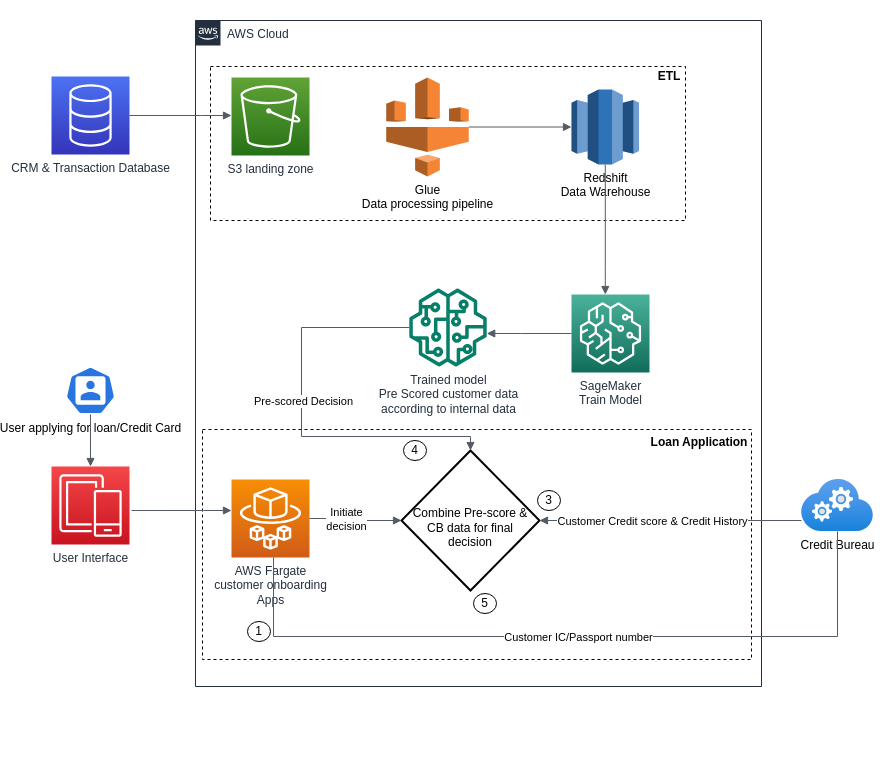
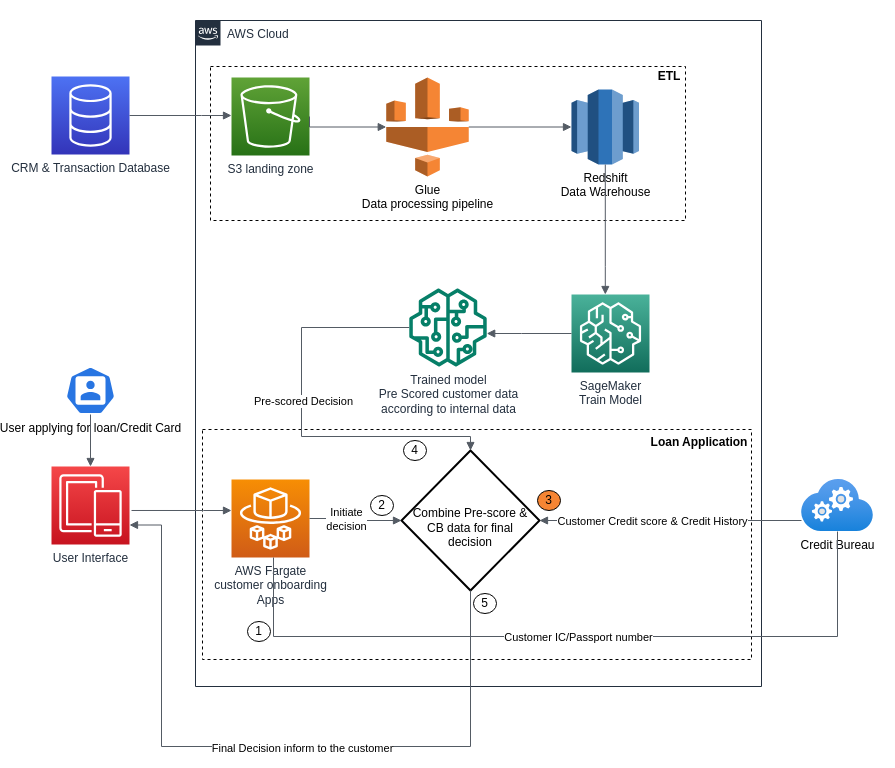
none -> (339, 127)
(549, 501) -> (549, 501)
none -> (382, 506)
none -> (283, 747)
